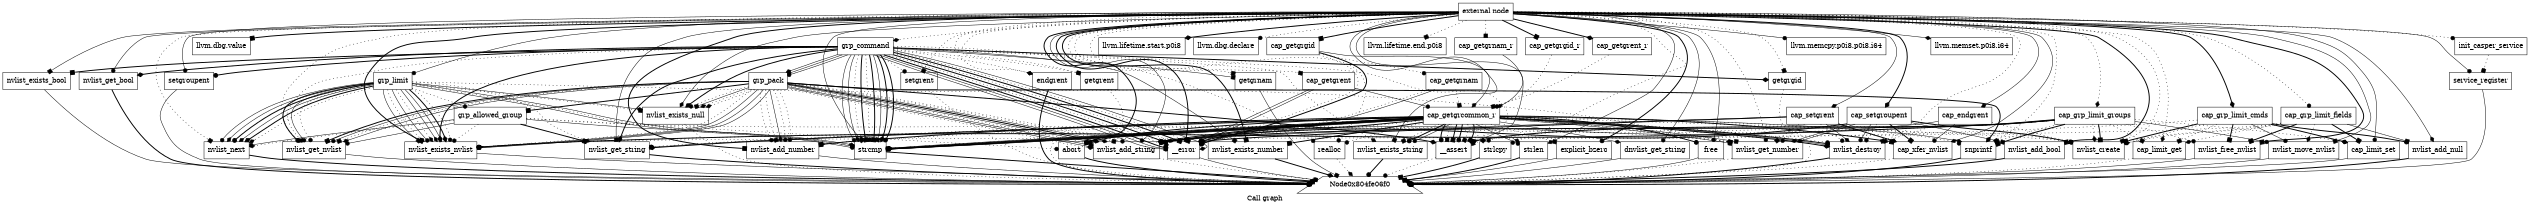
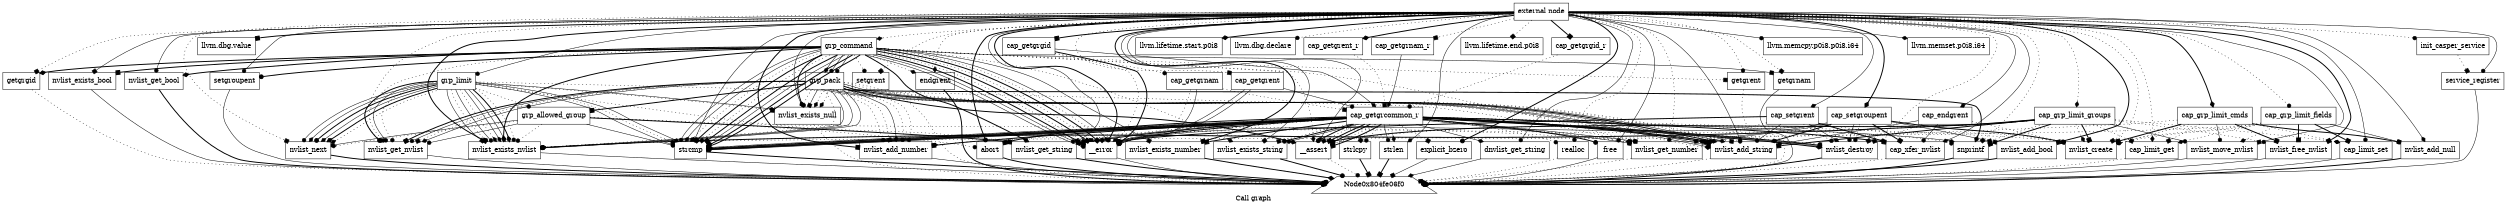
(1679, 59) -> none
(1151, 74) -> (1353, 79)
(1525, 129) -> (1474, 128)
(2306, 133) -> (2293, 132)
